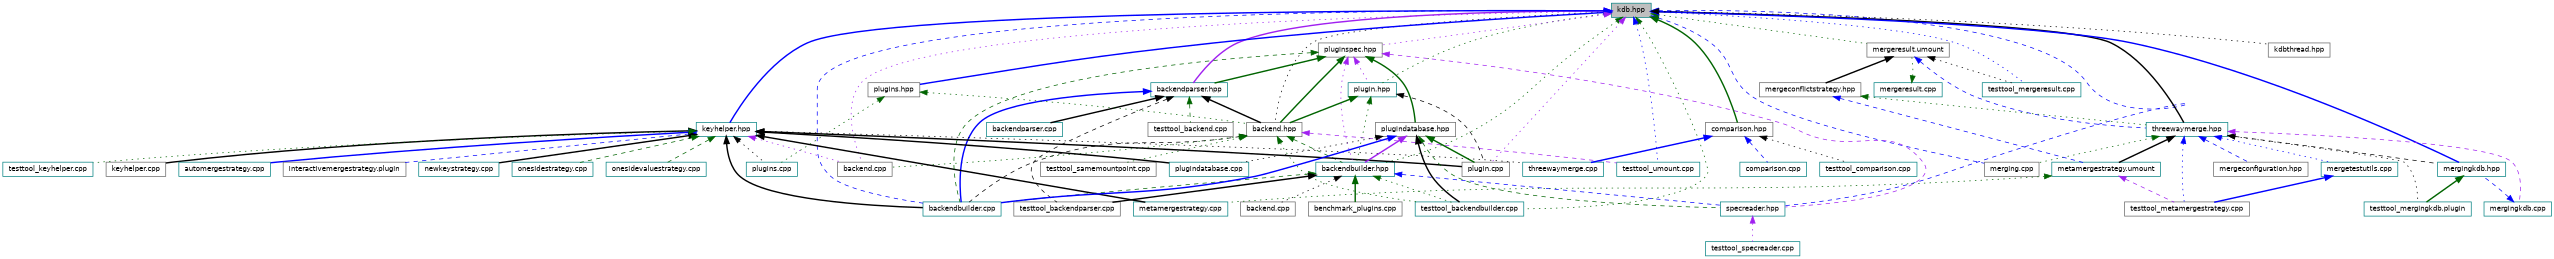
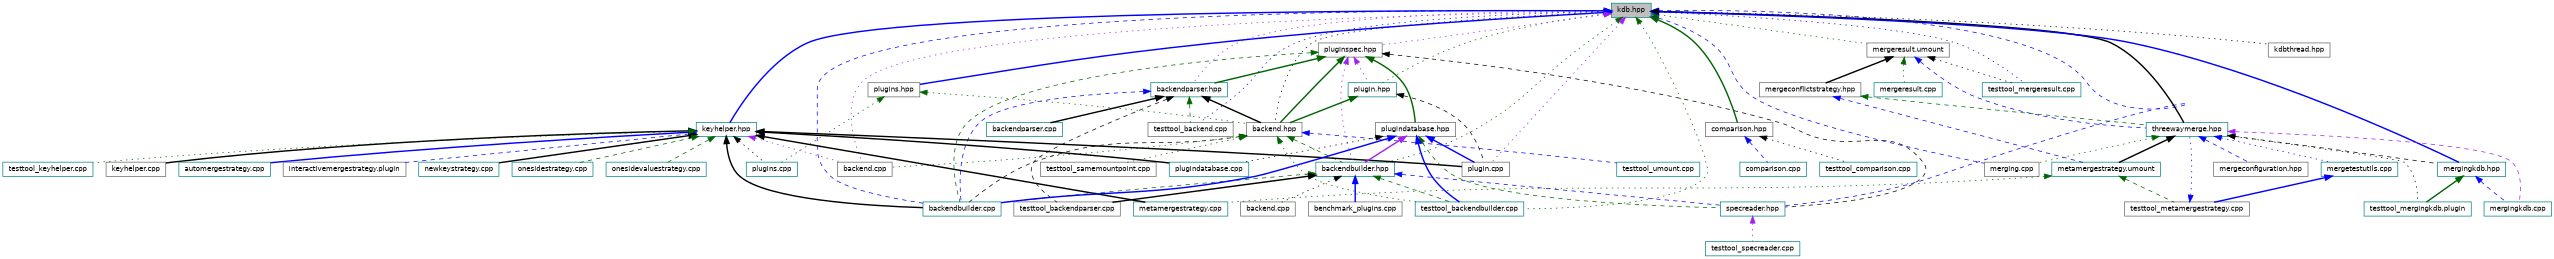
(1325, 24) -> (1325, 24)
(1913, 66) -> (1903, 74)
(1649, 86) -> (1311, 38)
(1018, 106) -> (1018, 106)
(2000, 110) -> (2000, 110)
(1739, 112) -> (1739, 112)
(1363, 133) -> none
(1463, 147) -> (1463, 147)
(1454, 151) -> (1454, 151)
(1563, 169) -> none
(1430, 173) -> (1430, 173)
(2182, 173) -> (2192, 166)
(2496, 186) -> (2493, 192)
(1407, 187) -> (1407, 187)
(2150, 191) -> (2150, 191)
(1355, 193) -> (1355, 193)
